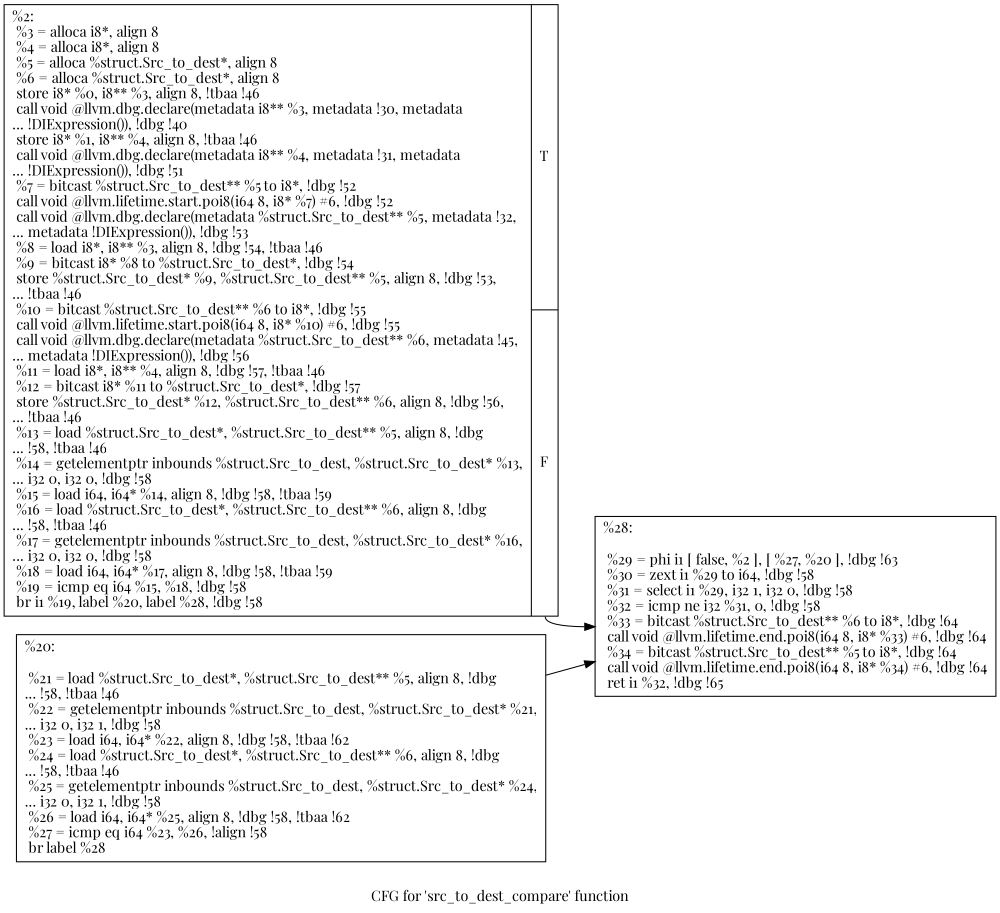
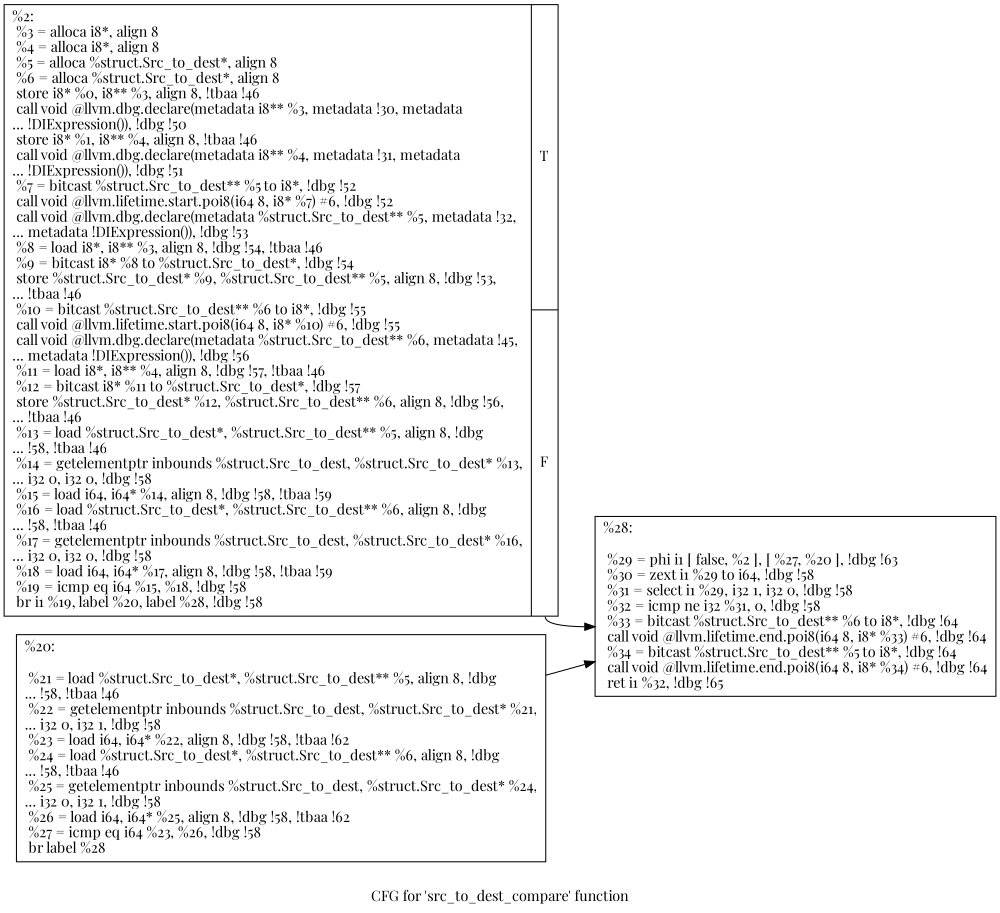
(100, 125) -> (100, 125)
(146, 833) -> (143, 833)
